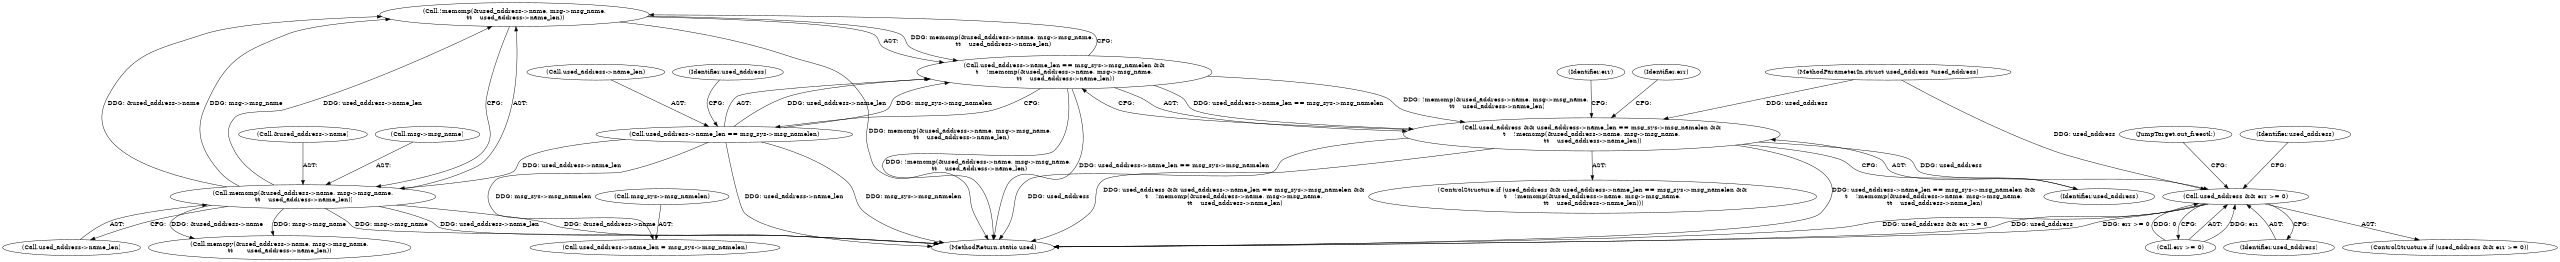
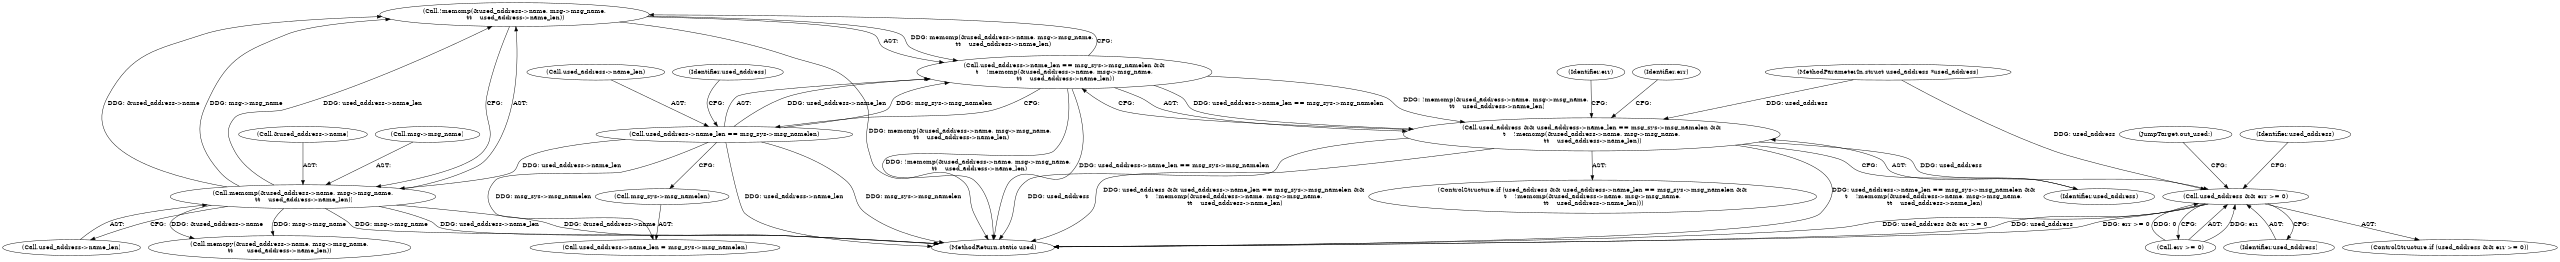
(2176, 134) -> (2176, 134)
none -> (695, 164)
